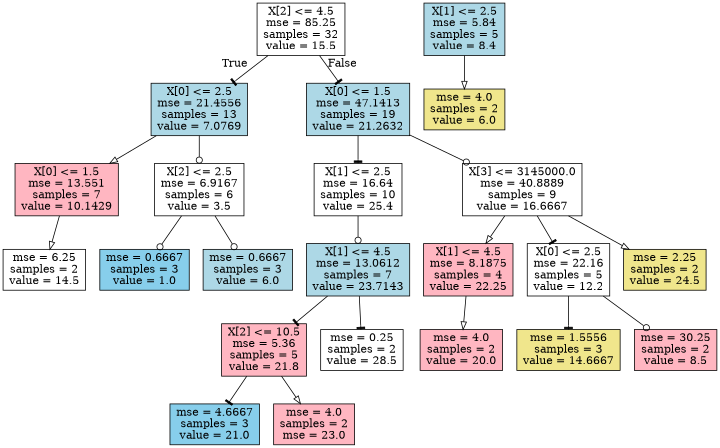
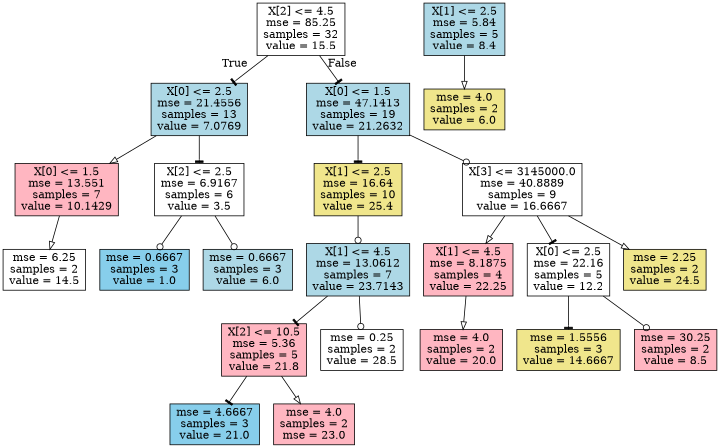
(199, 146) -> (199, 147)
(358, 190) -> (358, 190)
(360, 311) -> (360, 310)
